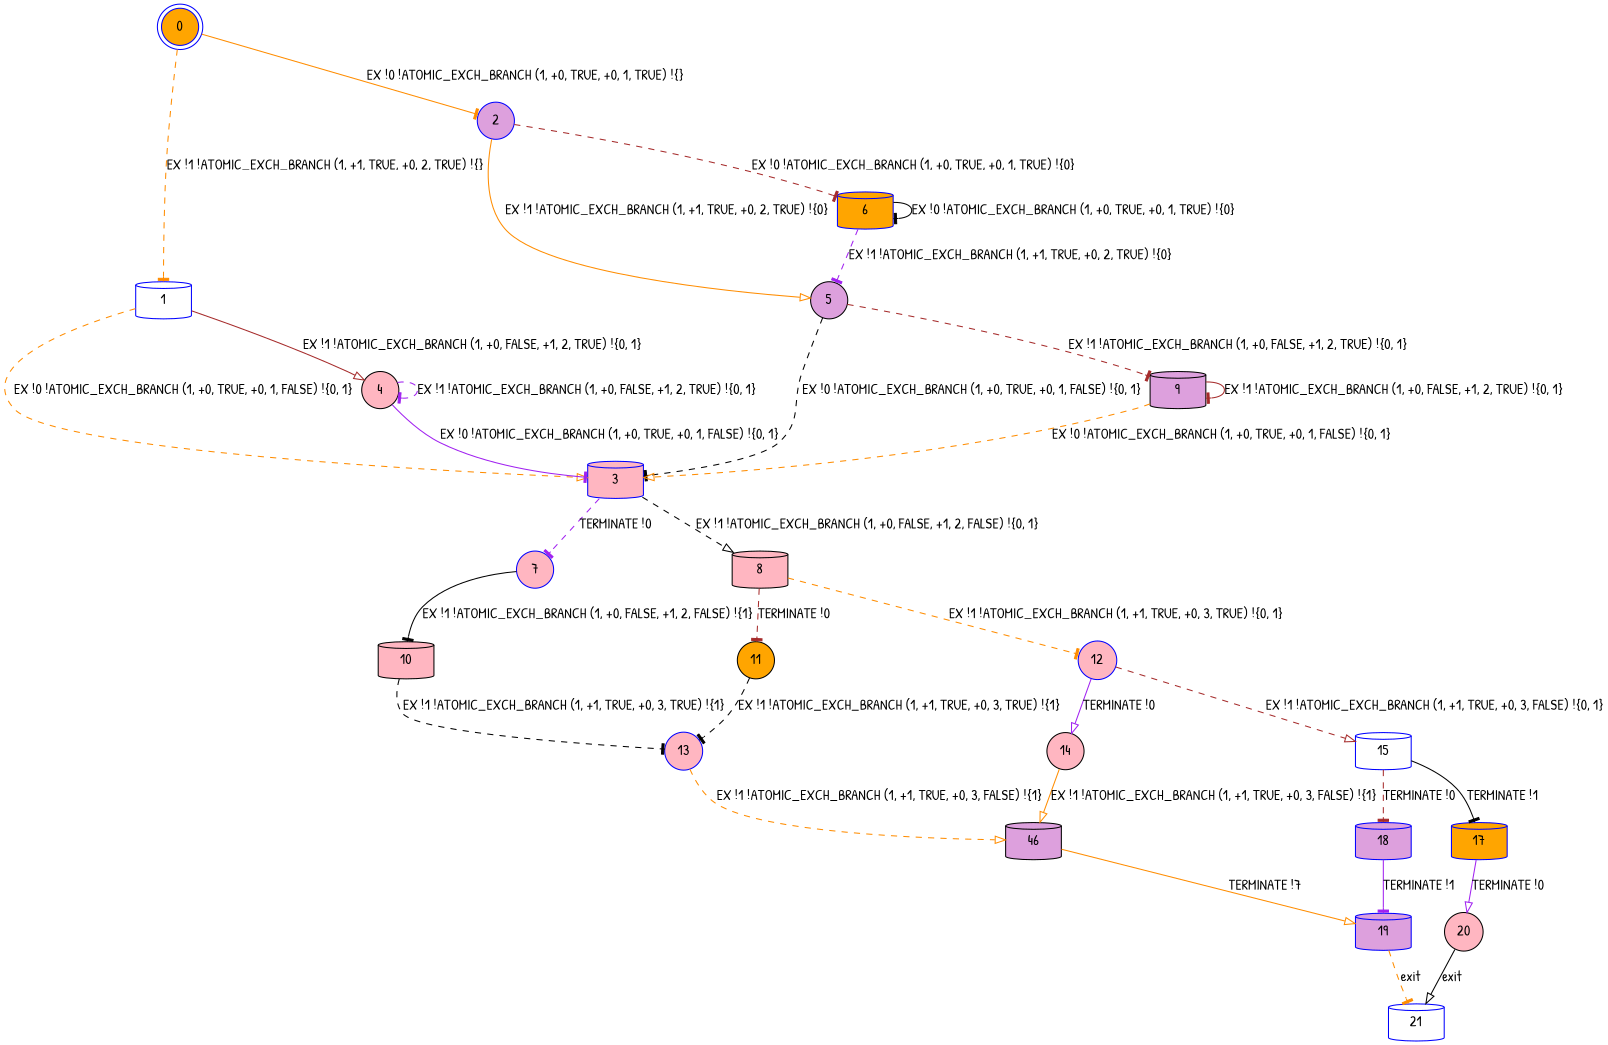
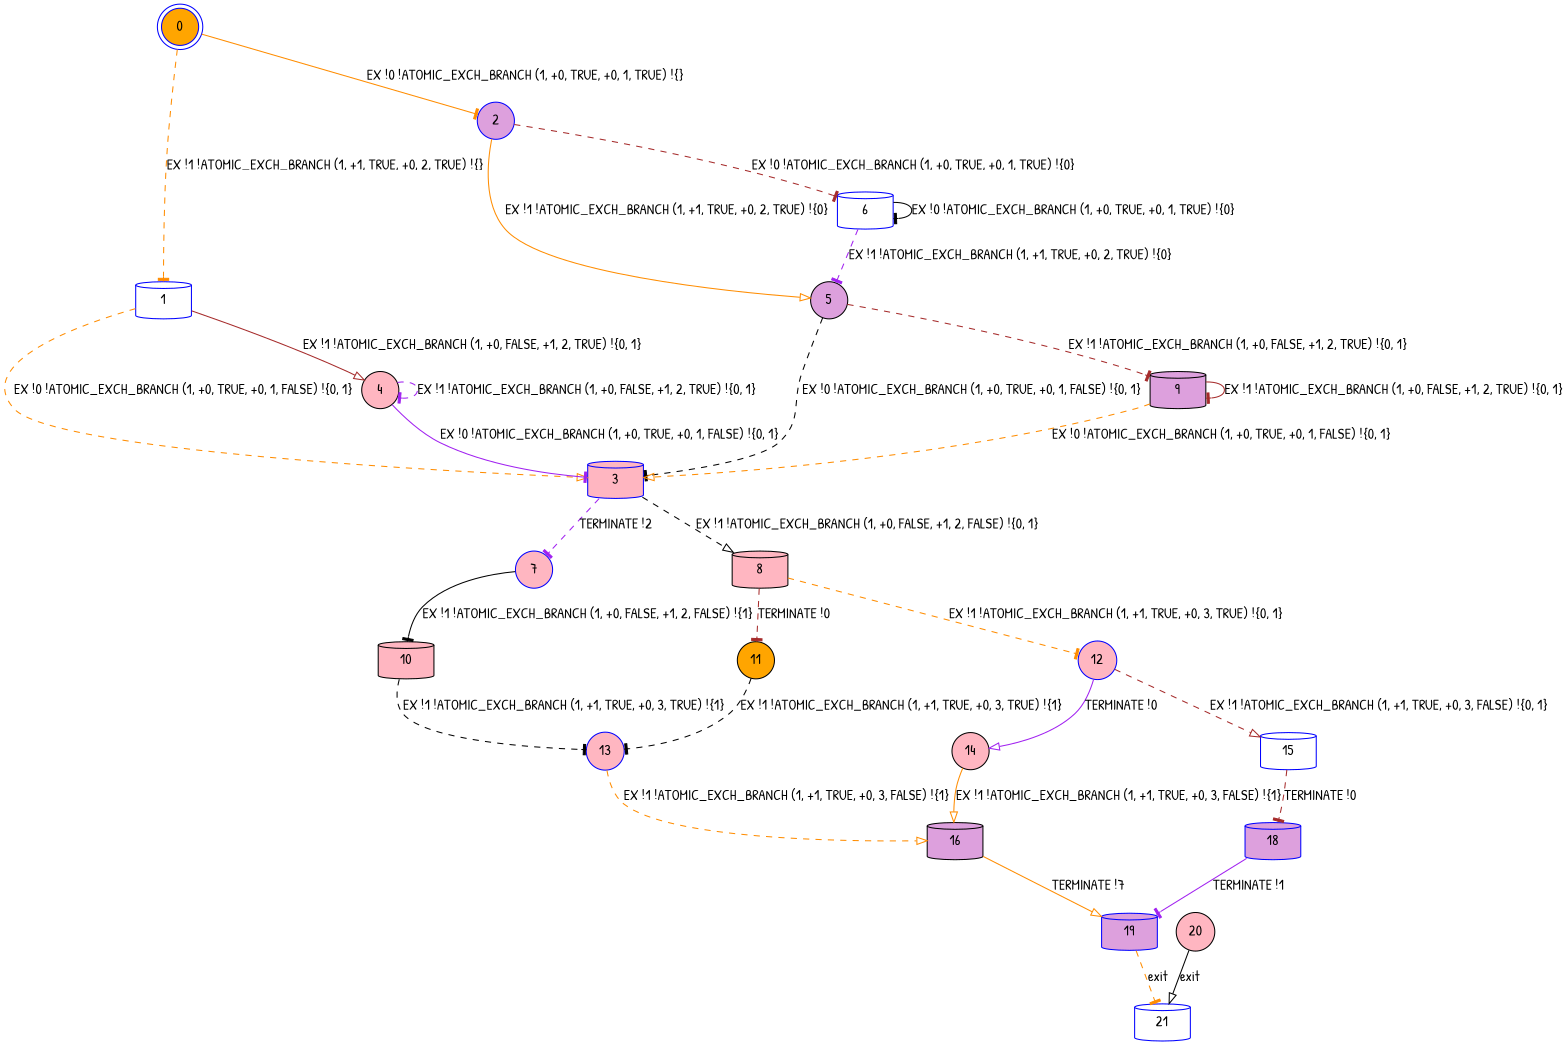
(865, 211) -> (865, 211)
(616, 525) -> (616, 525)
(1033, 841) -> (955, 841)
(1479, 841) -> none
